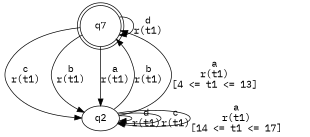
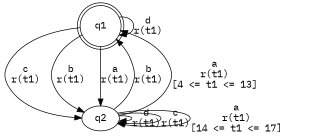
(101, 26) -> (101, 26)
